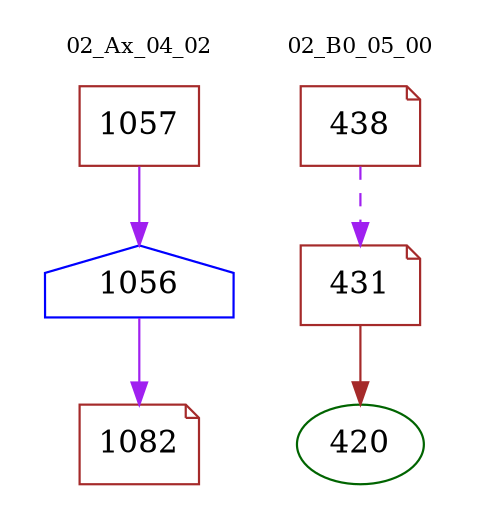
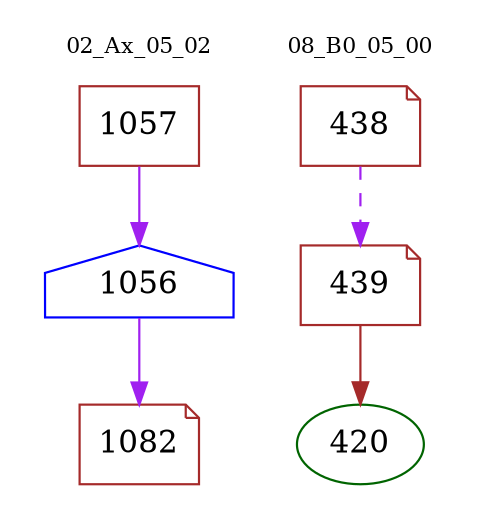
(139, 48) -> (139, 48)
(360, 48) -> (360, 48)
(360, 285) -> (360, 285)
